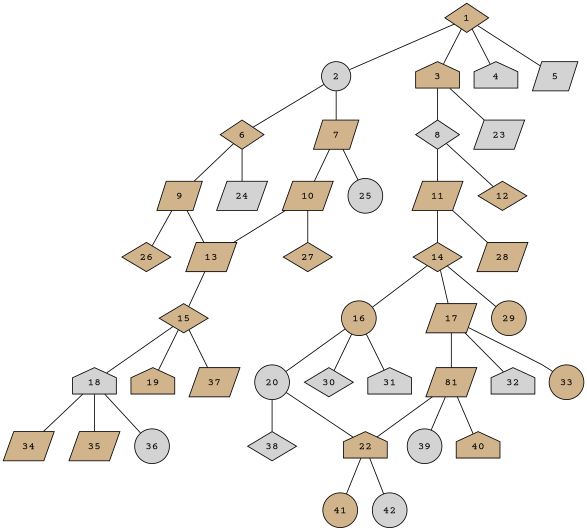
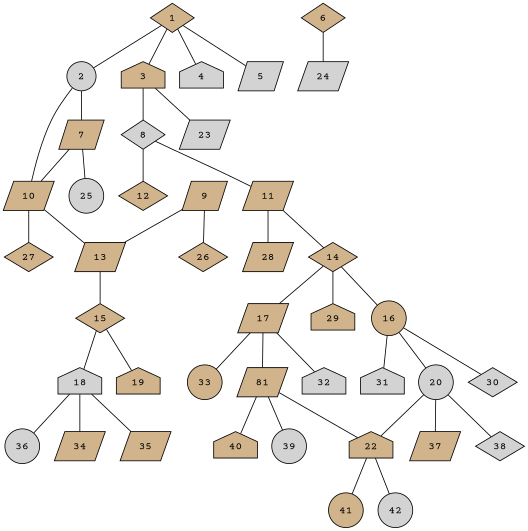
(289, 106) -> (46, 132)
(214, 162) -> none
(509, 318) -> (333, 318)
(198, 349) -> (436, 416)
